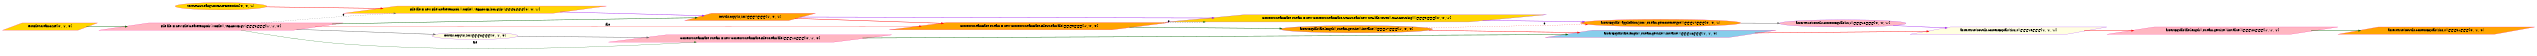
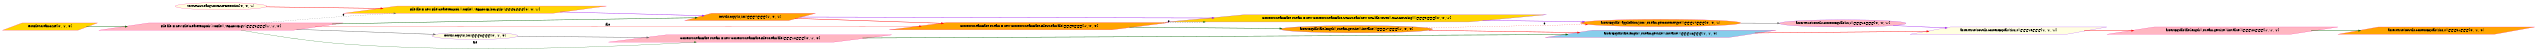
(221, 6) -> (221, 6)
